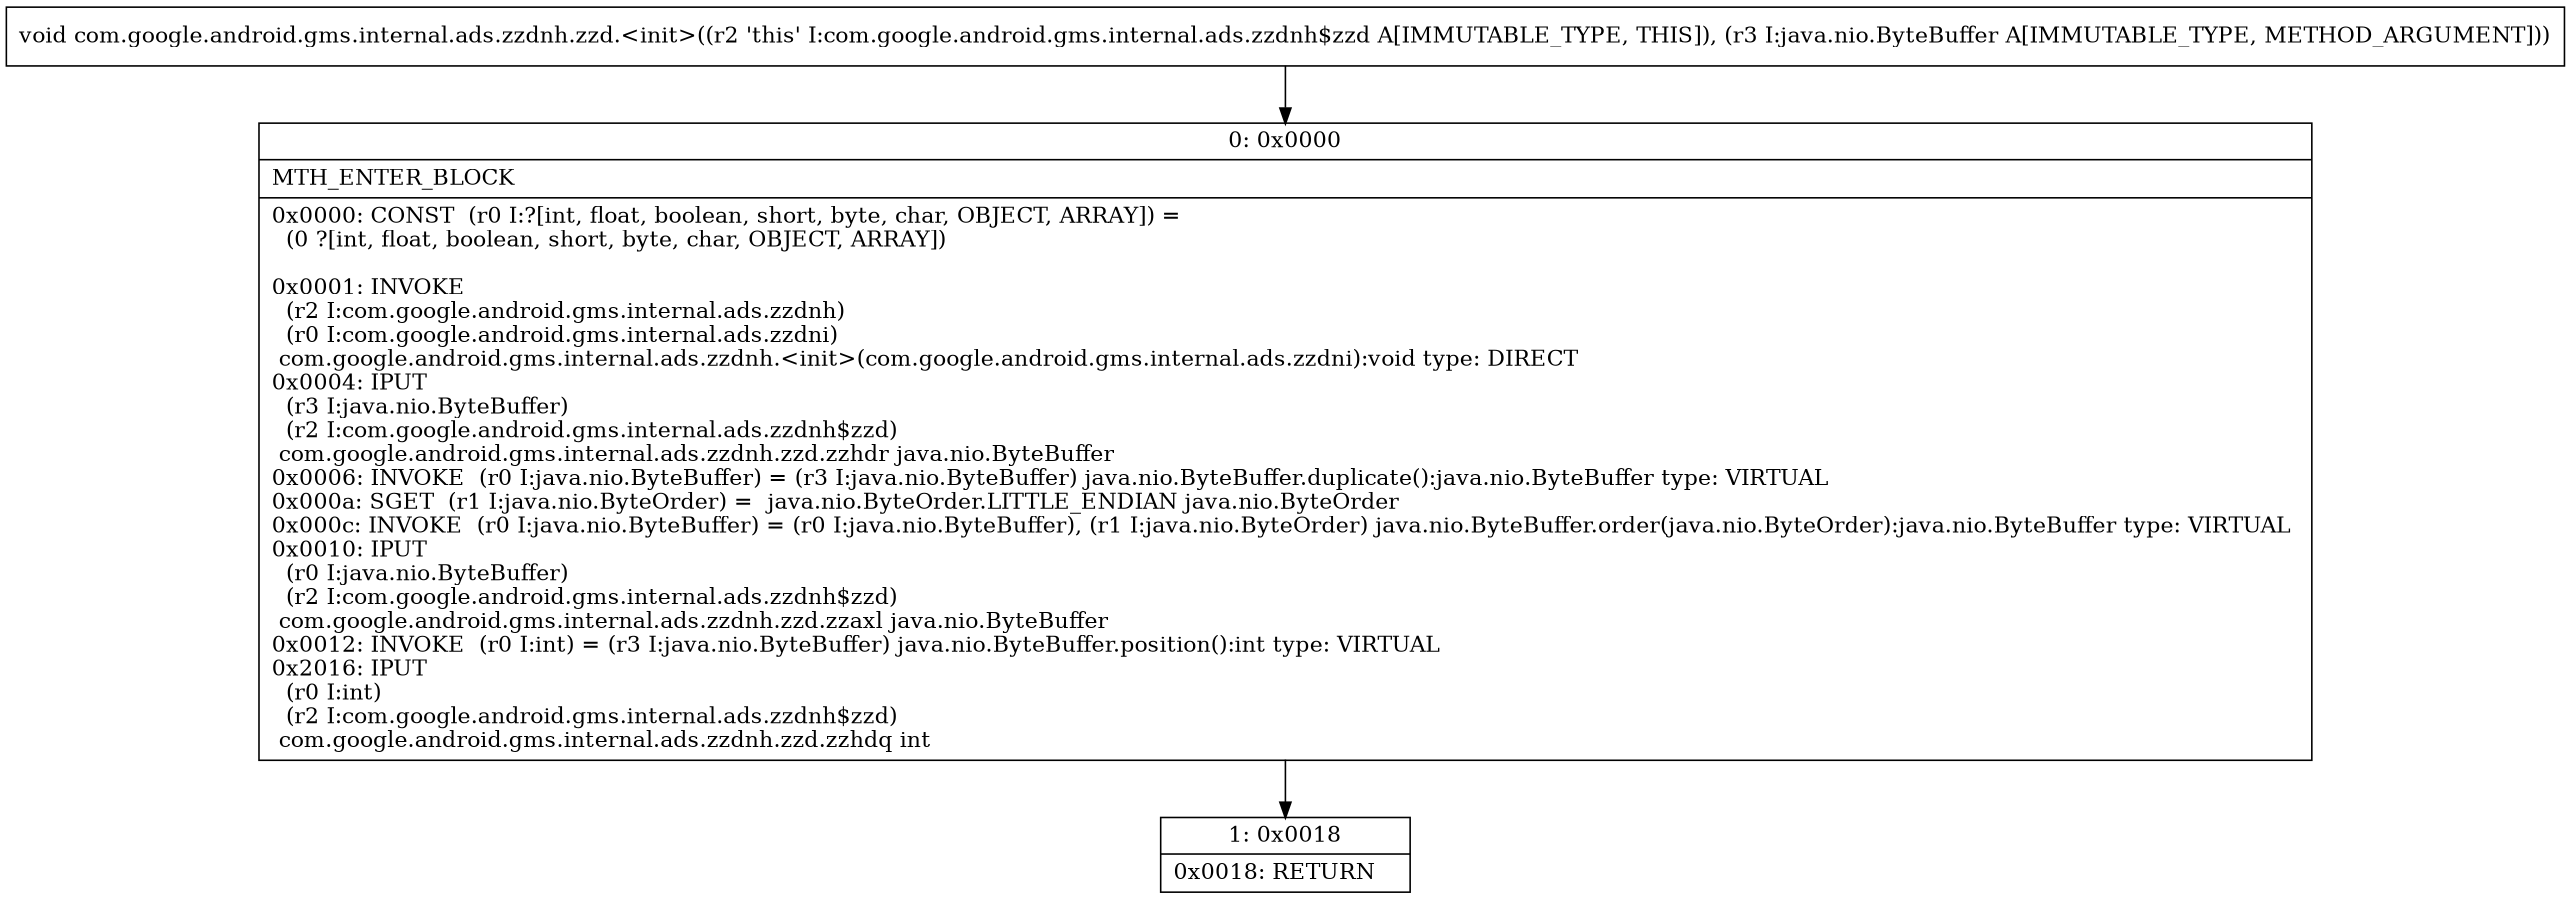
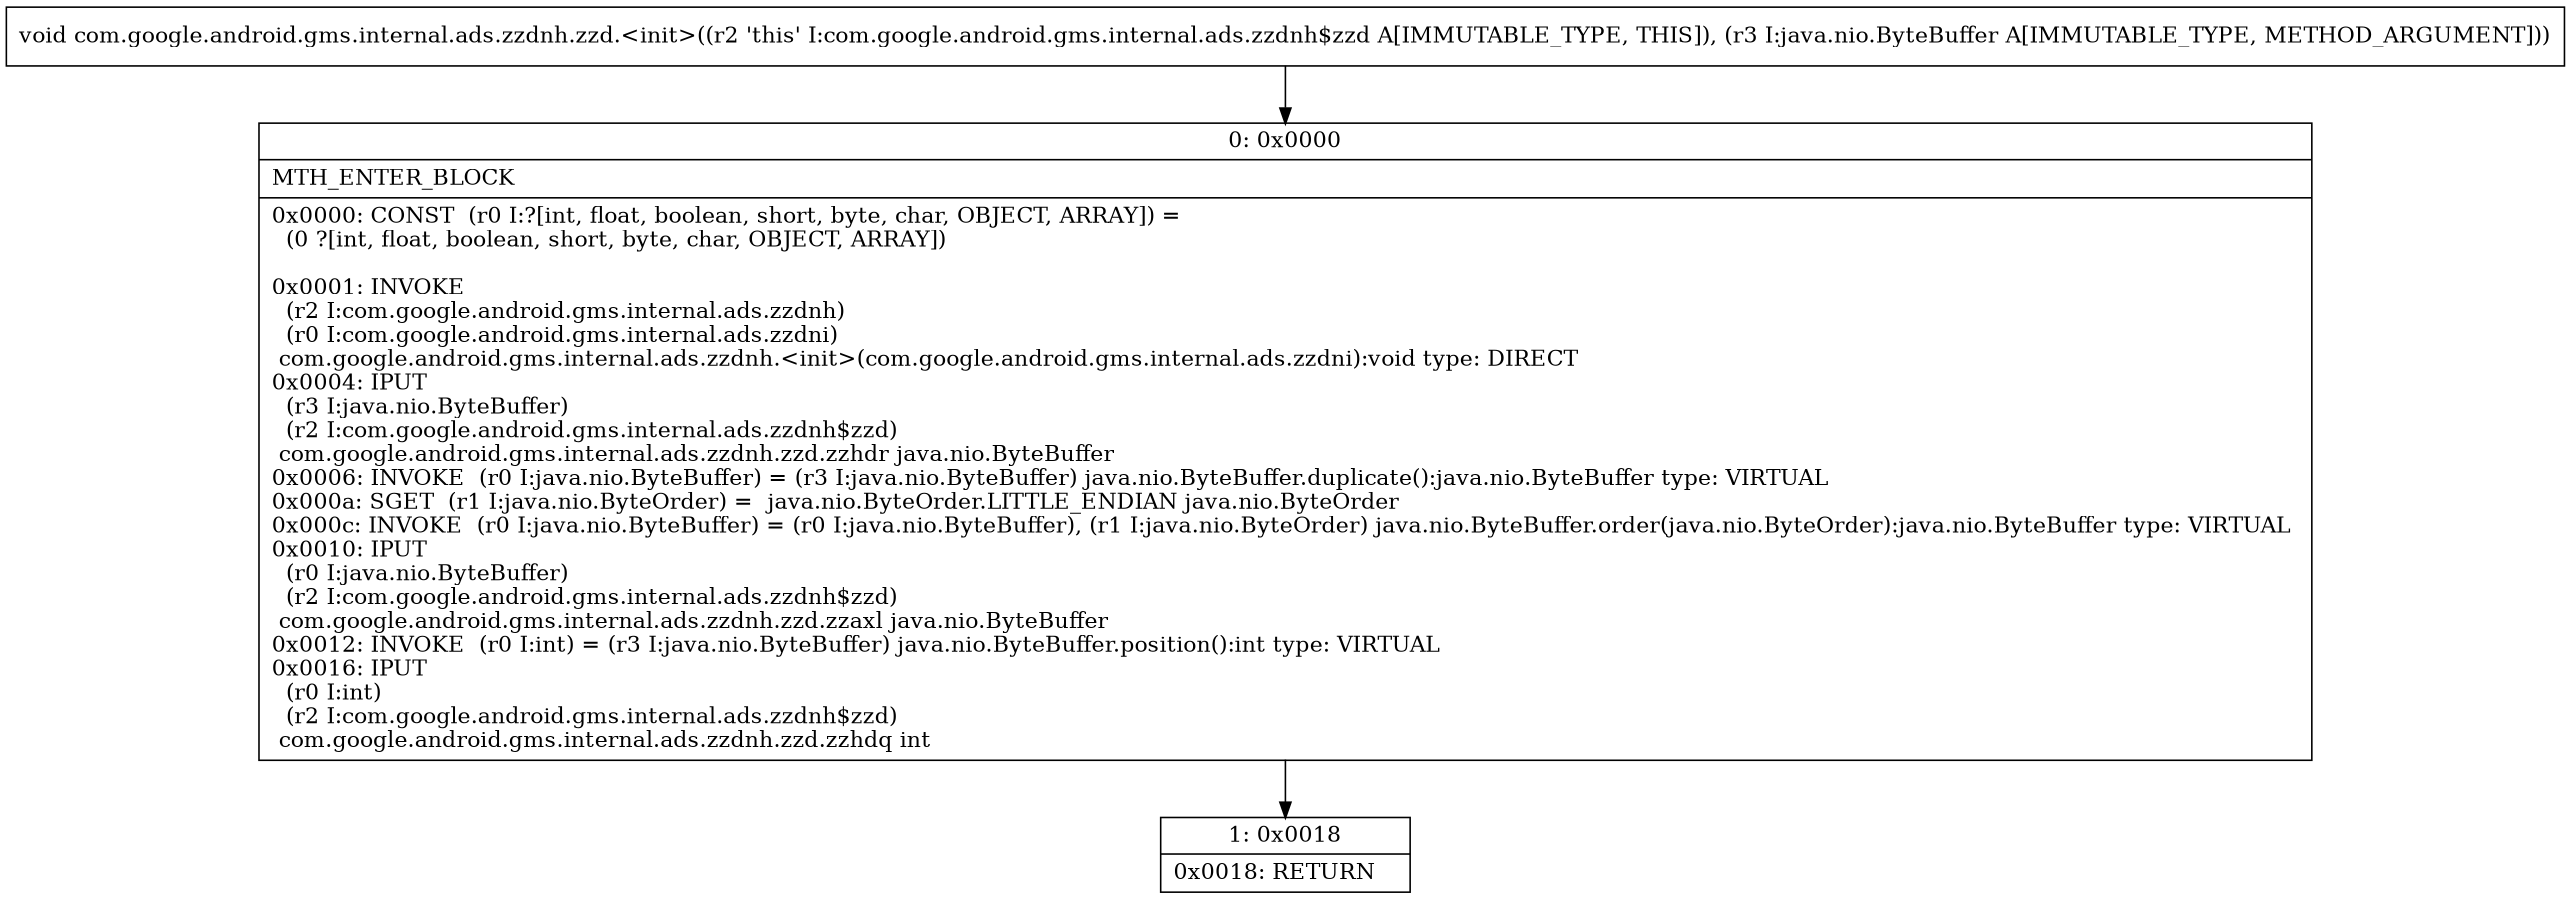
(357, 669) -> (357, 669)
